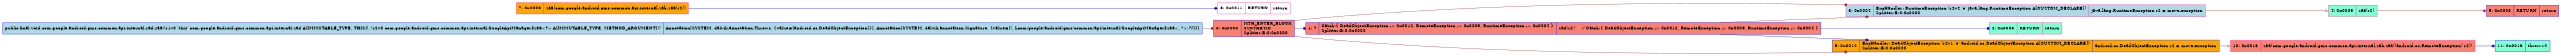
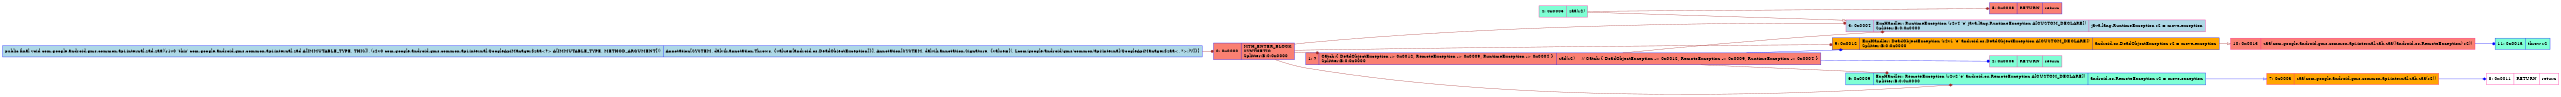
(2265, 11) -> (1715, 16)
(1299, 28) -> (1305, 53)
(2483, 46) -> (2484, 44)
none -> (2026, 79)
